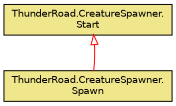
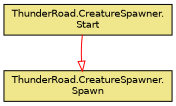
(95, 58) -> (81, 48)
